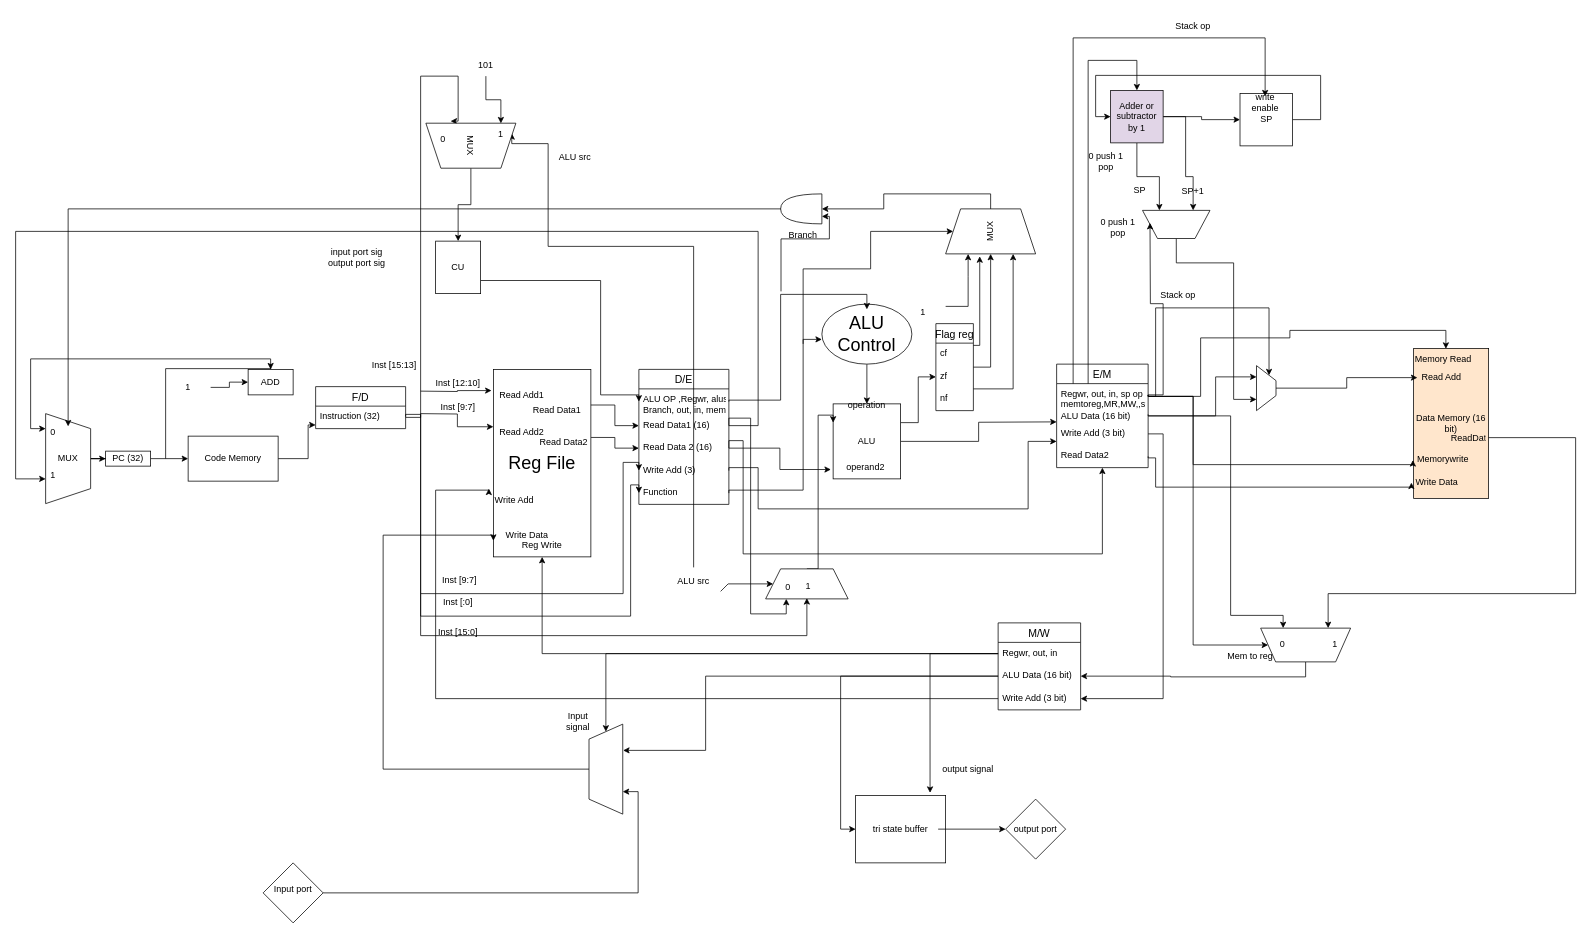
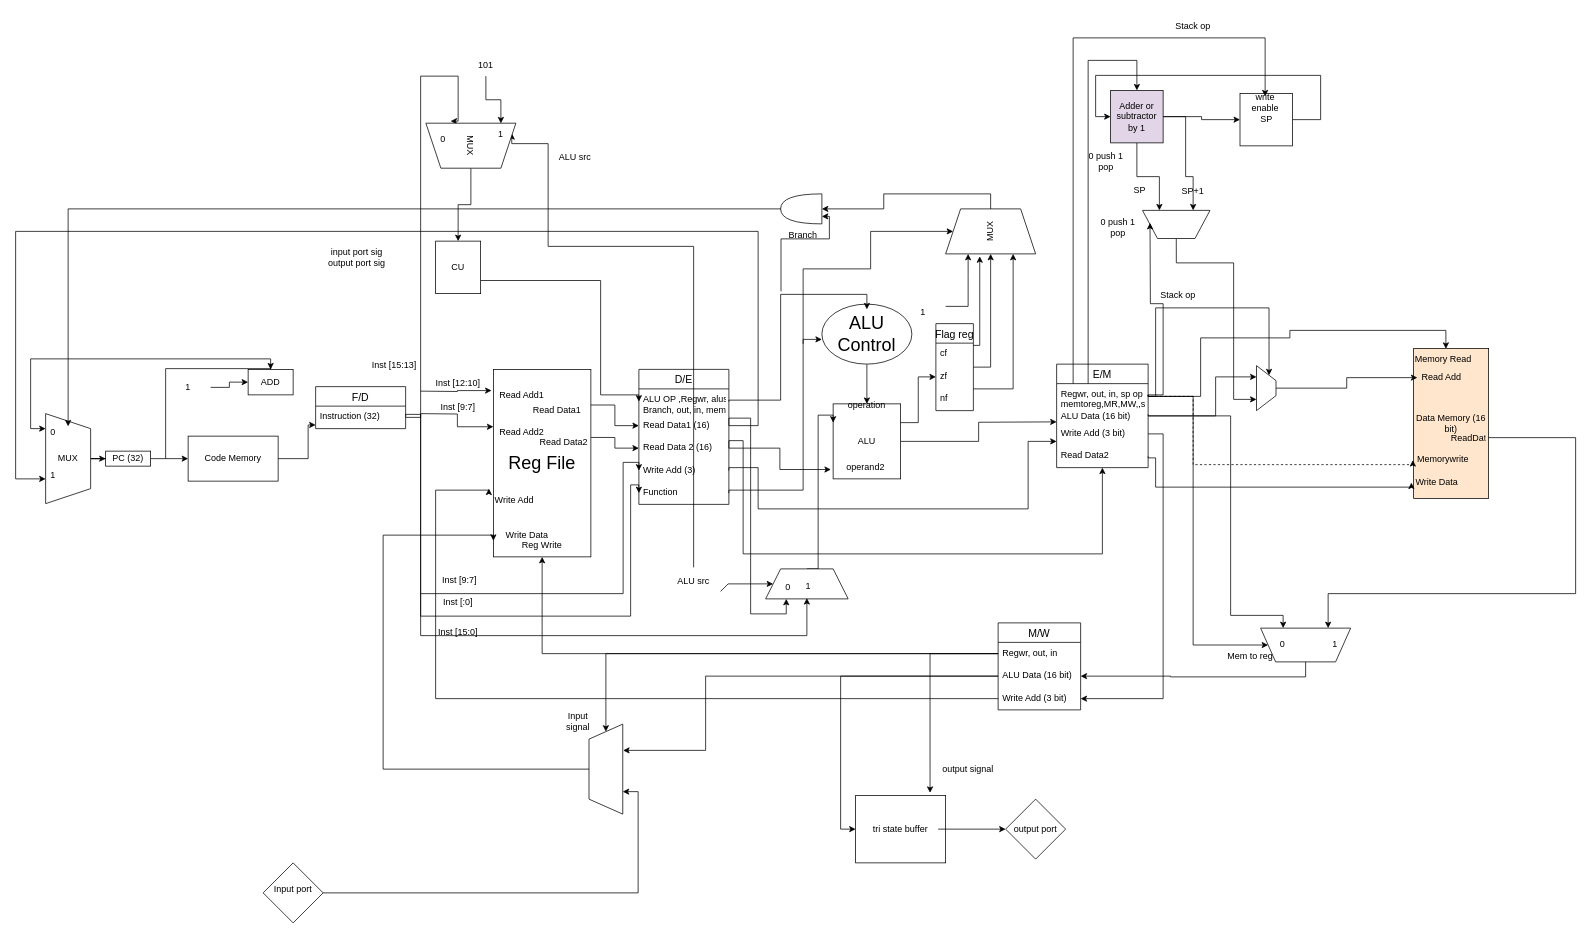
(1302, 465) -> (1302, 465)
